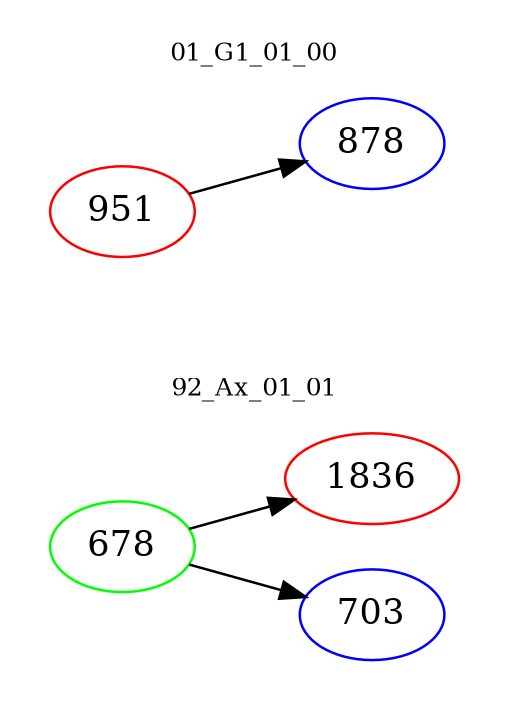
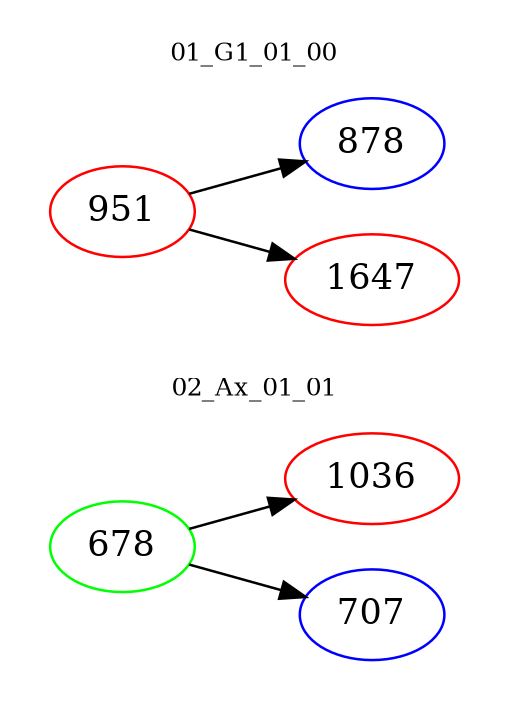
none -> (372, 280)
(255, 389) -> (255, 389)
(372, 479) -> (372, 479)
(372, 615) -> (372, 615)
